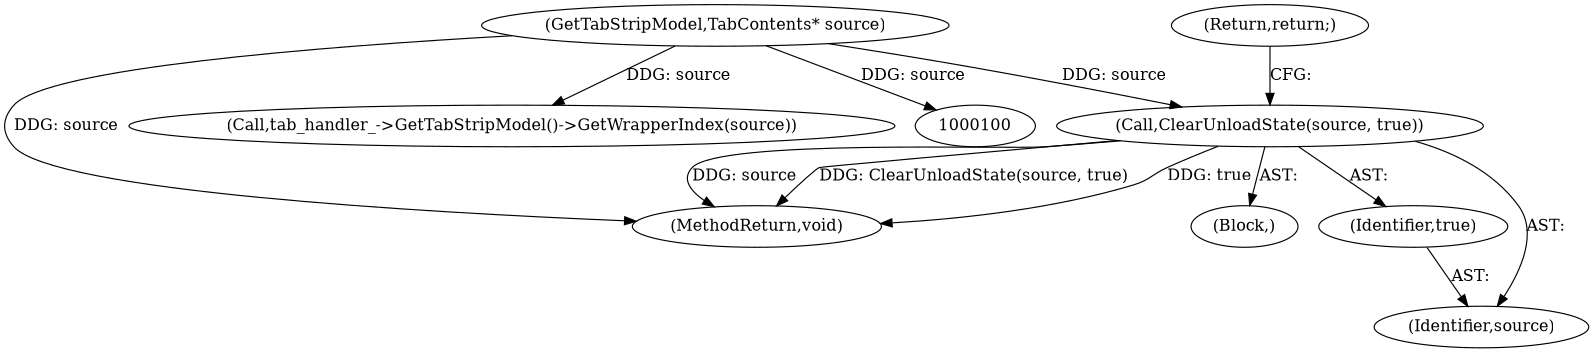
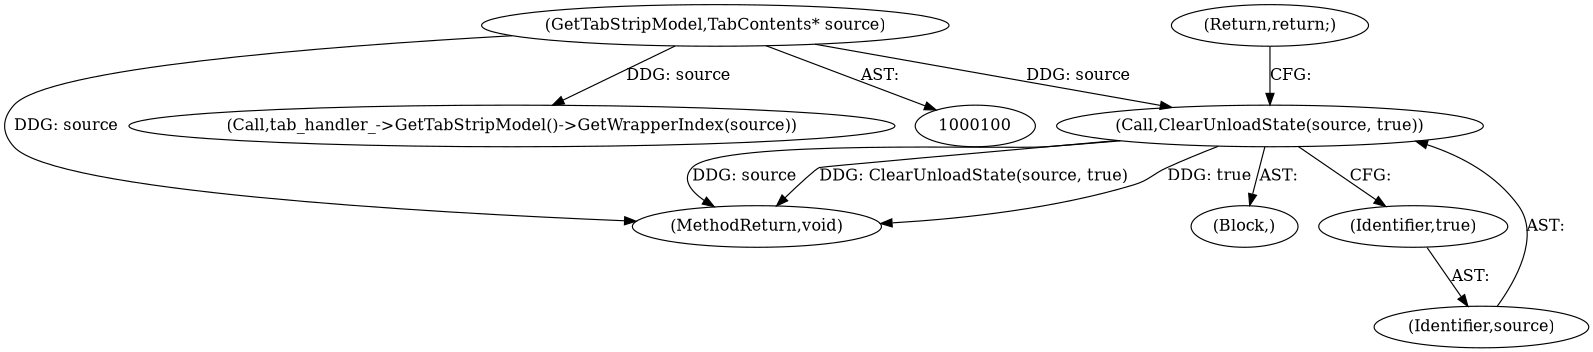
(913, 76) -> (883, 76)
(1372, 176) -> (1373, 176)
(1510, 196) -> (1518, 205)
